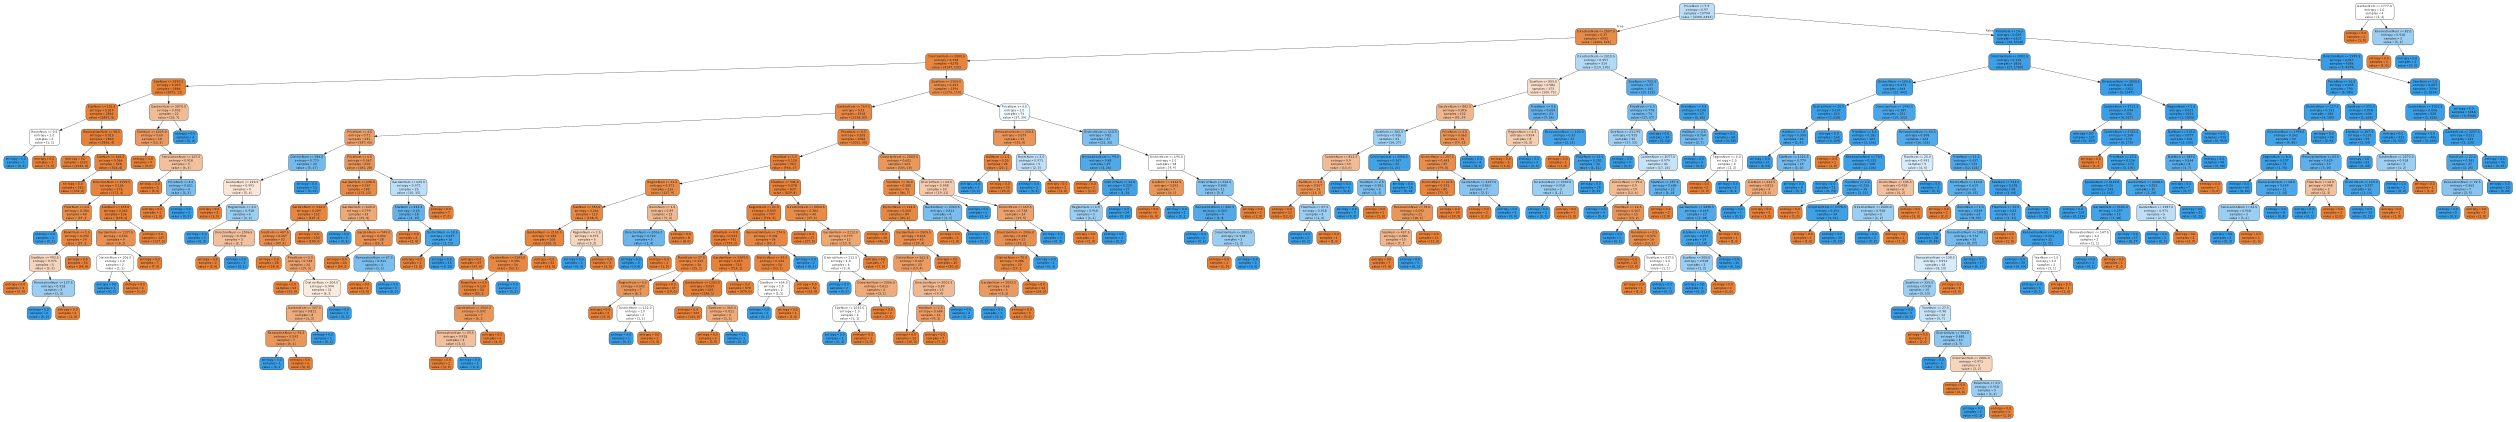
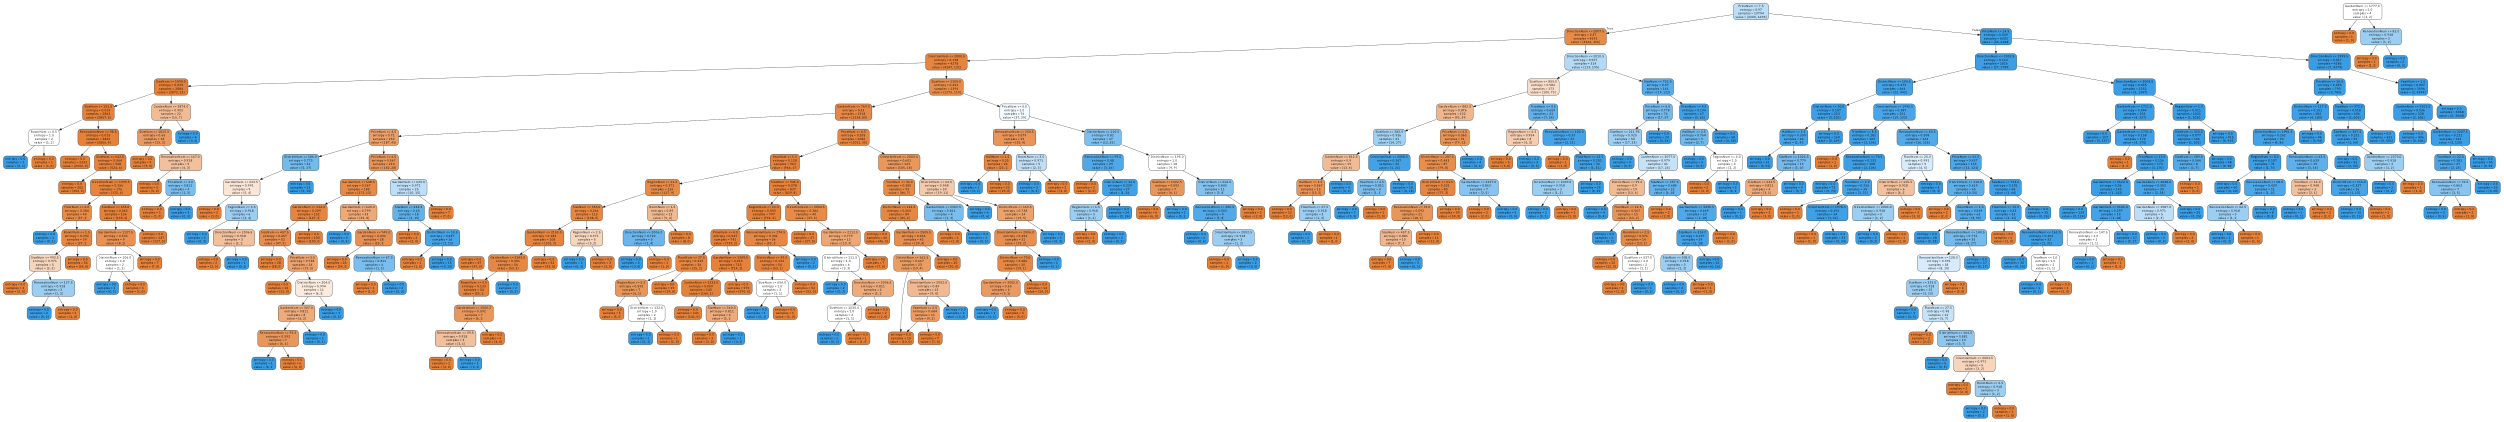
(2182, 188) -> none
